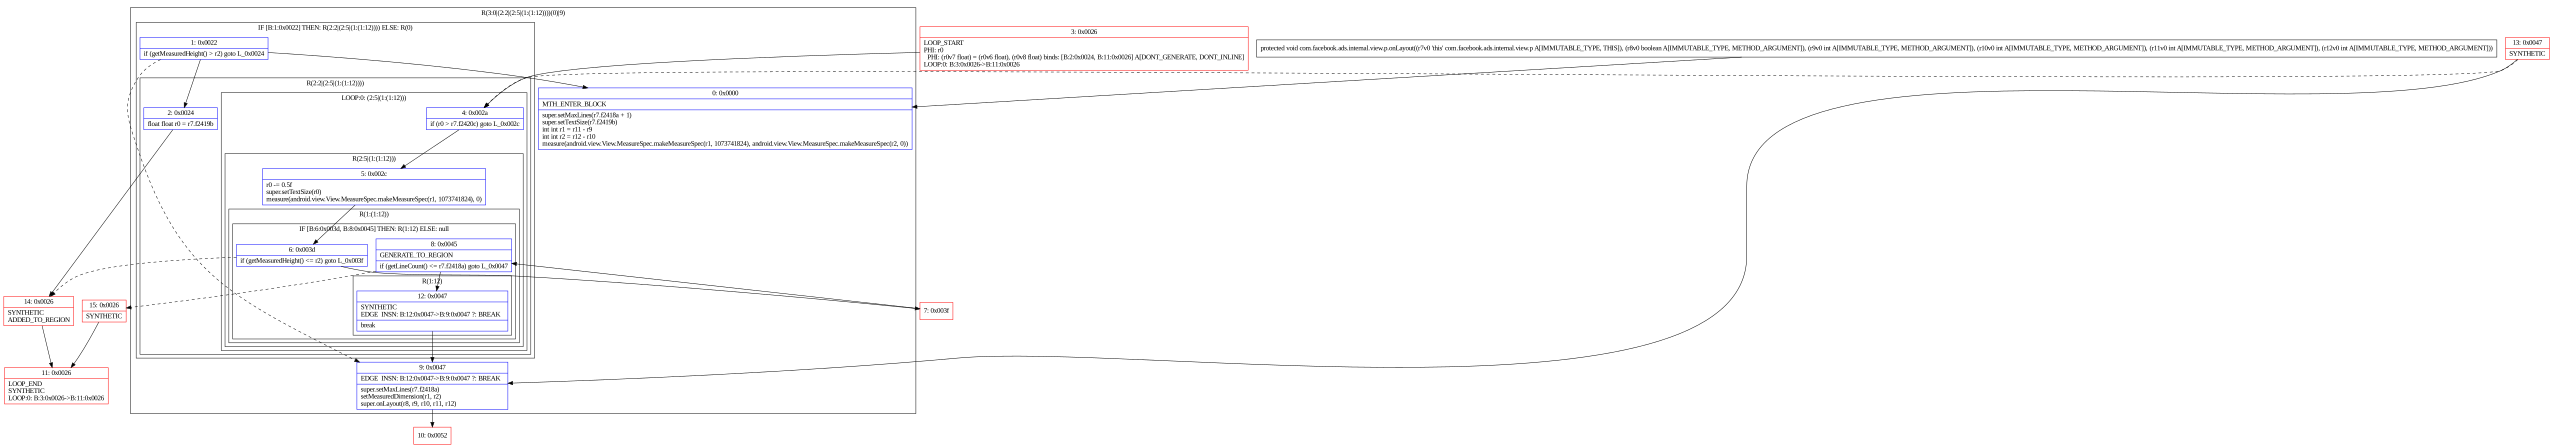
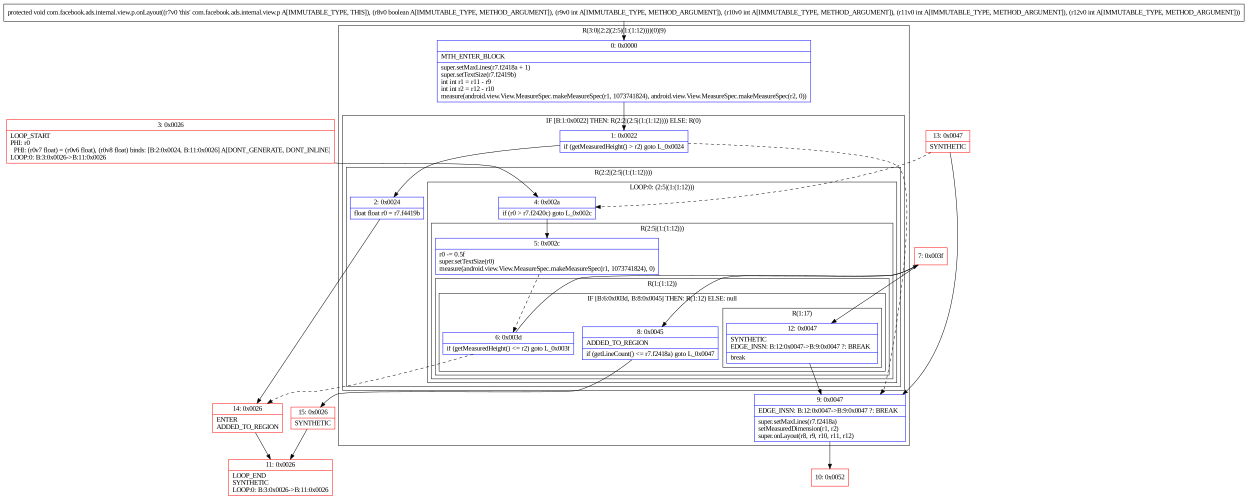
(426, 65) -> (624, 112)
(181, 124) -> (387, 213)
(339, 220) -> (527, 301)
(416, 255) -> (617, 343)
(439, 279) -> (881, 290)
(432, 281) -> (802, 314)
(254, 291) -> (481, 392)
(26, 313) -> (227, 420)
